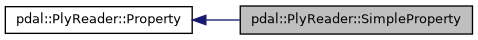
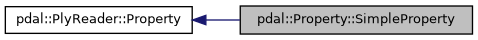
(356, 20) -> (356, 20)
